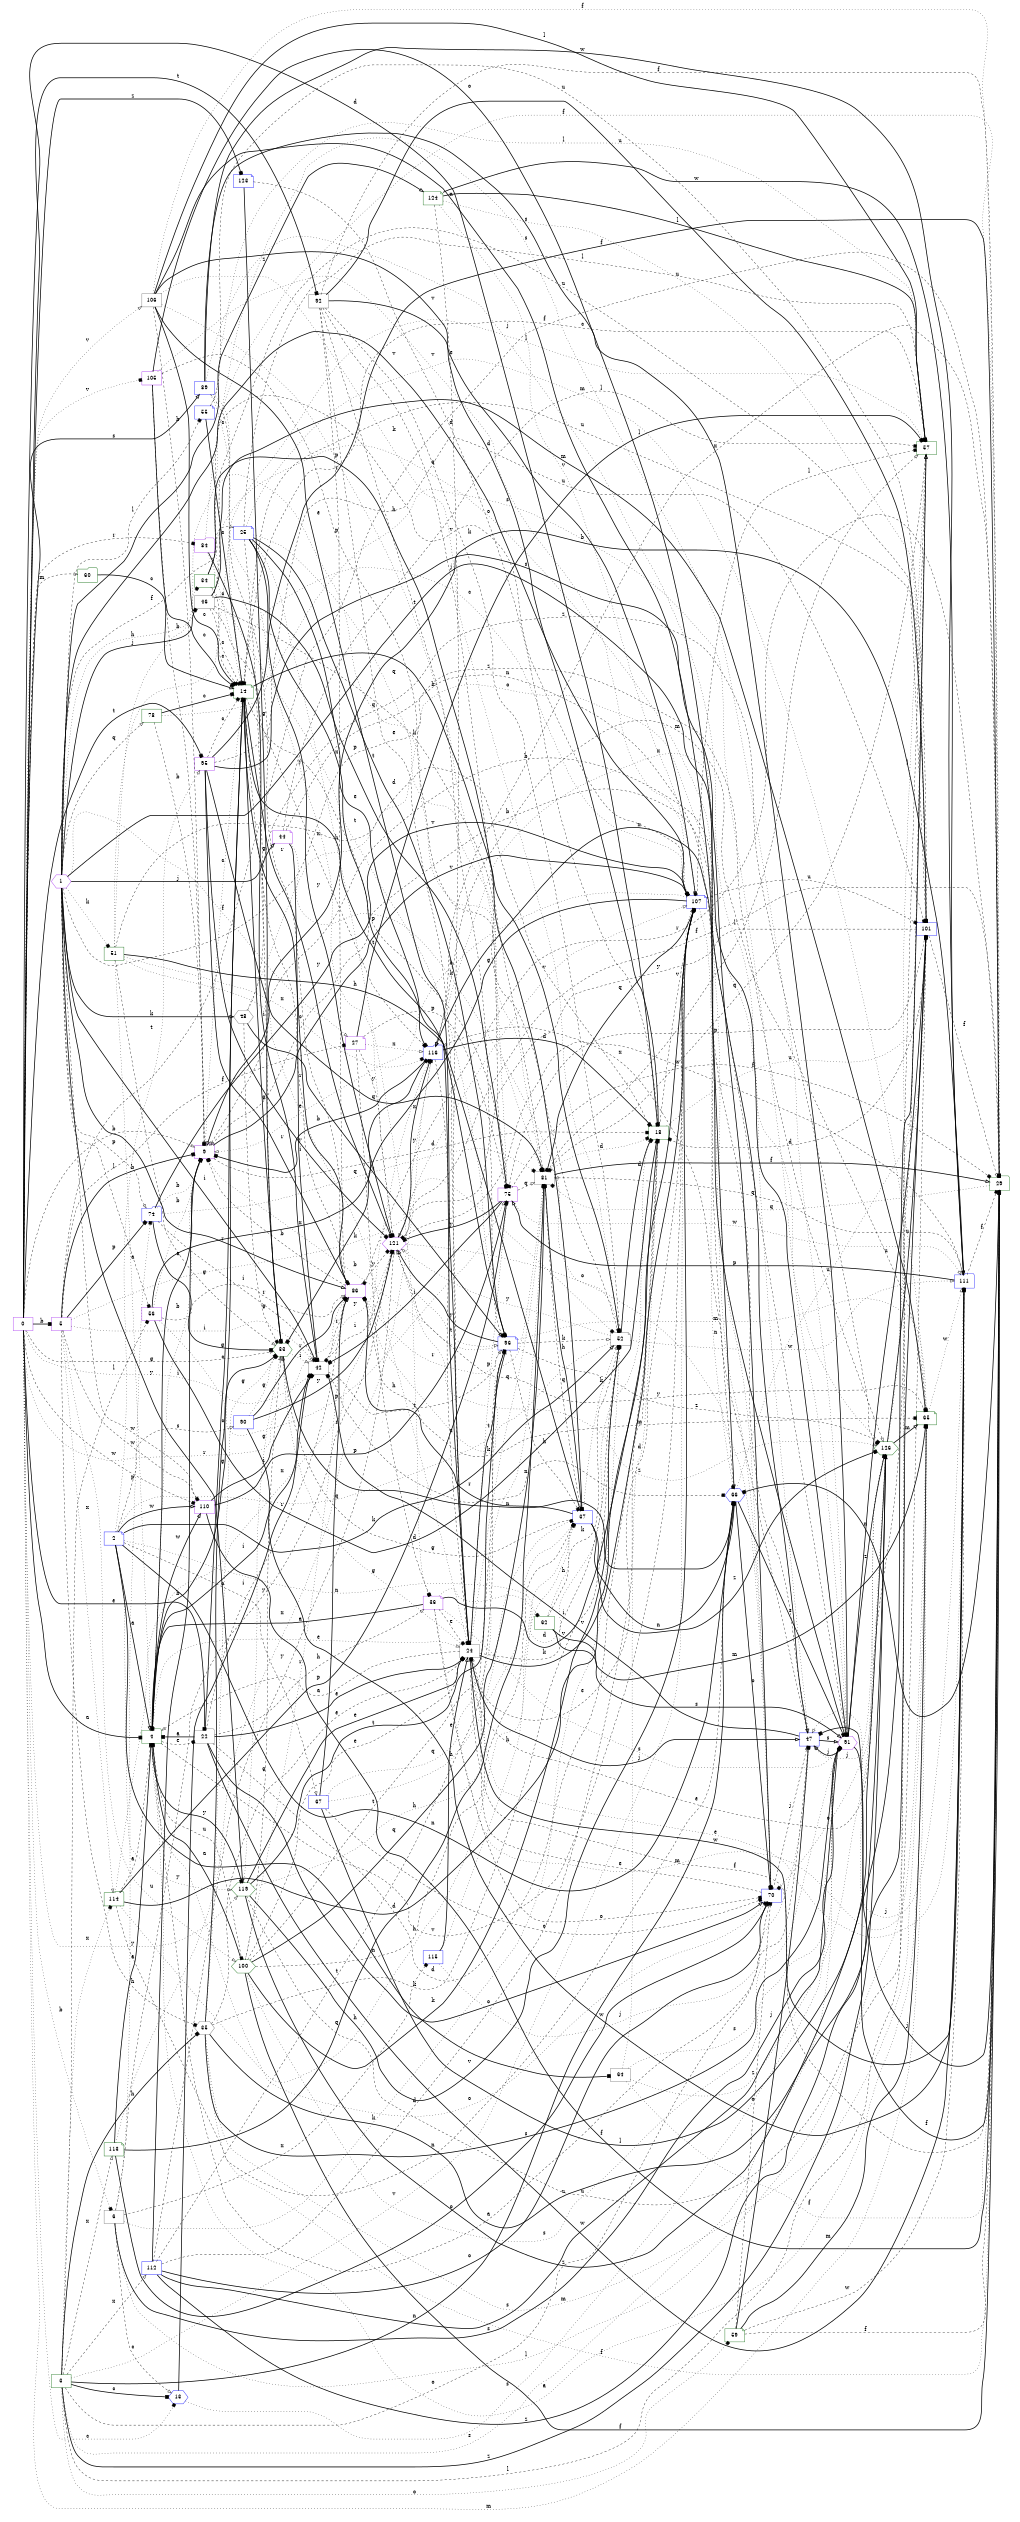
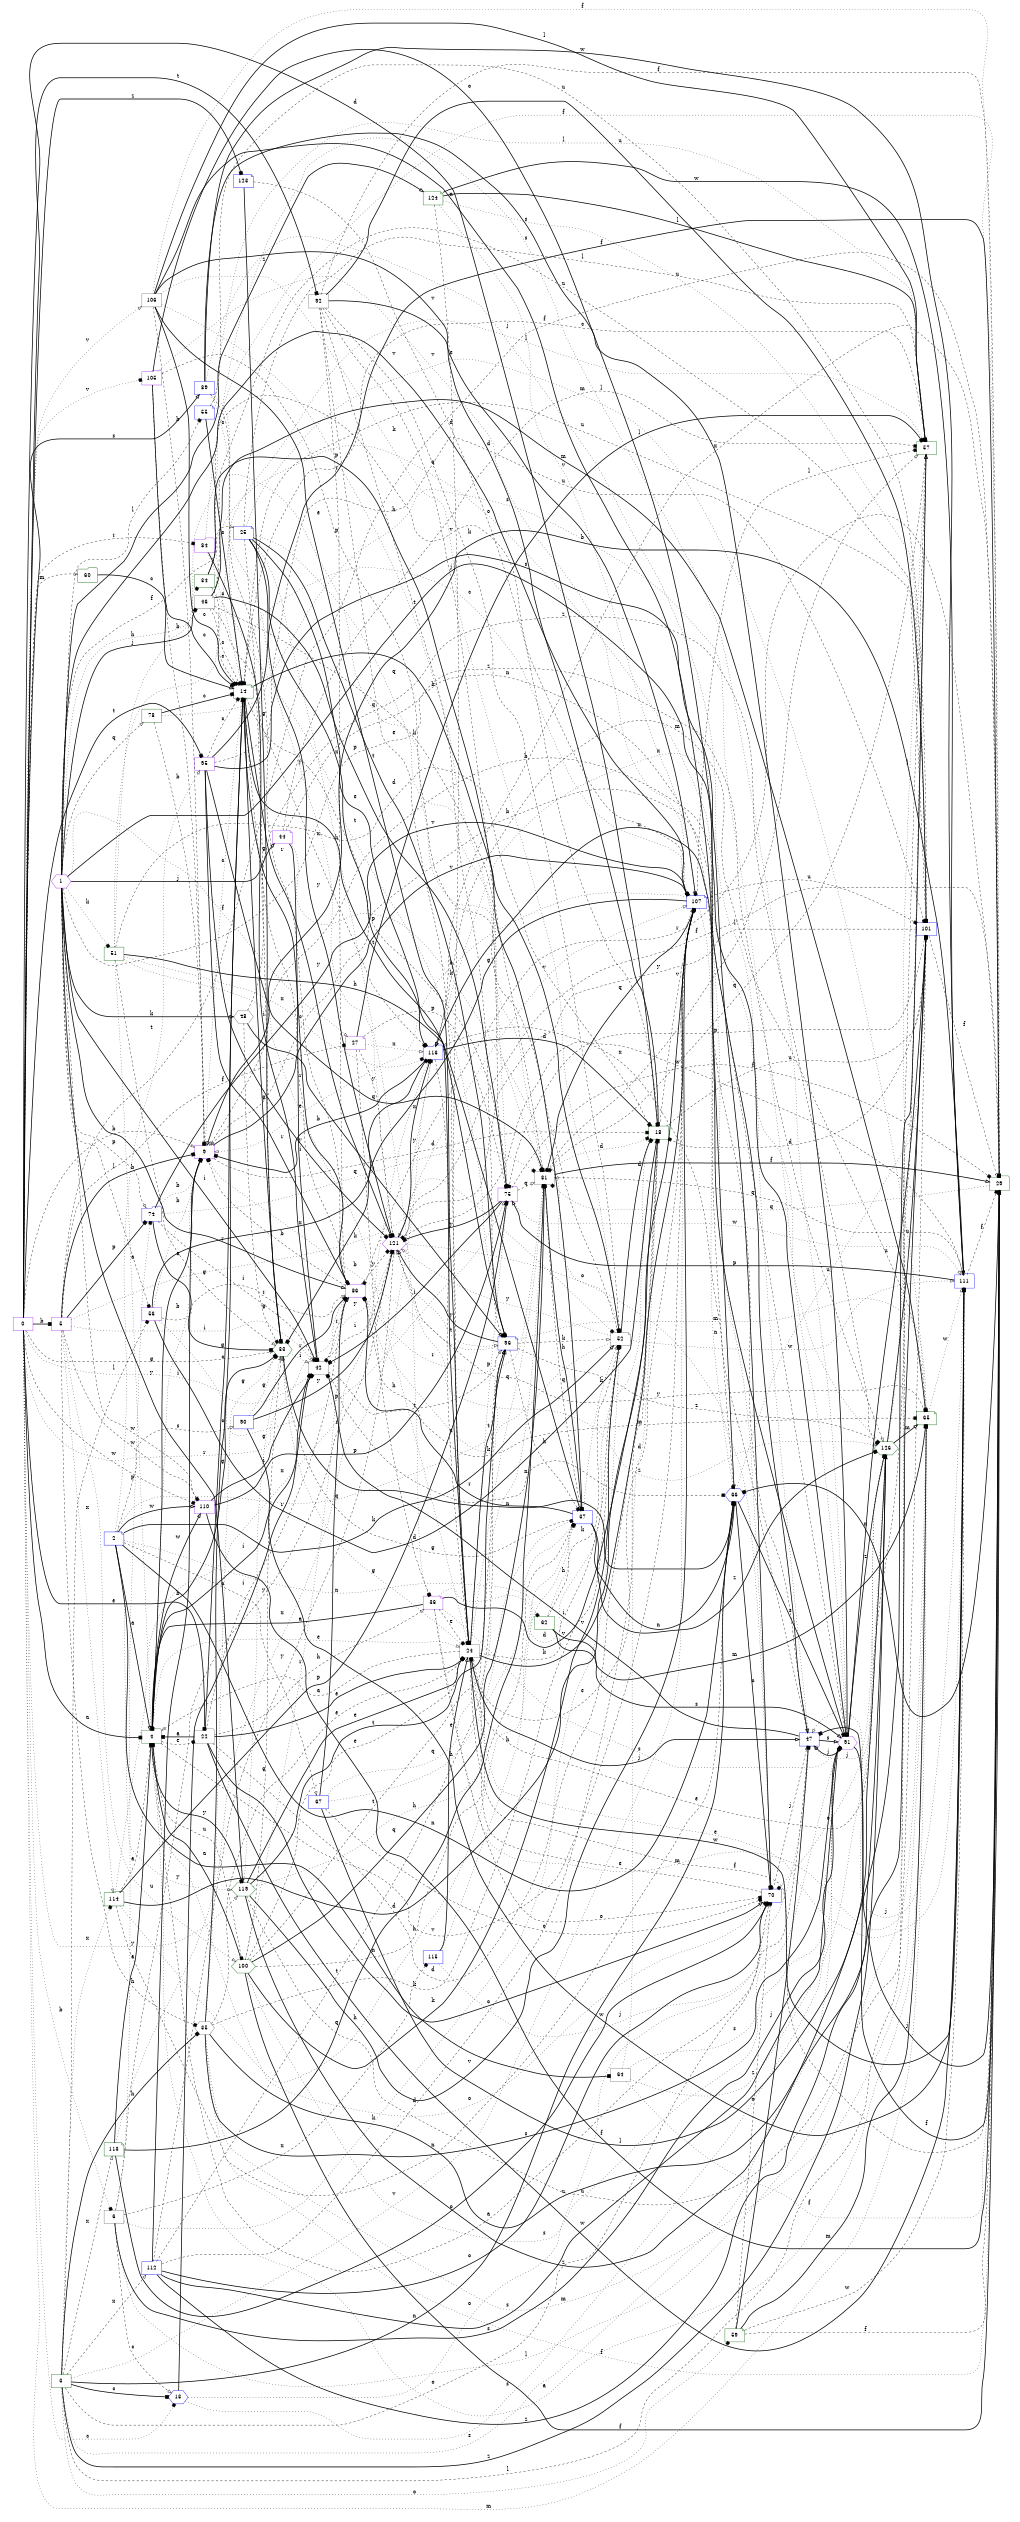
(678, 773) -> (557, 2245)
(832, 1062) -> (832, 1062)
(478, 1664) -> (478, 1664)
